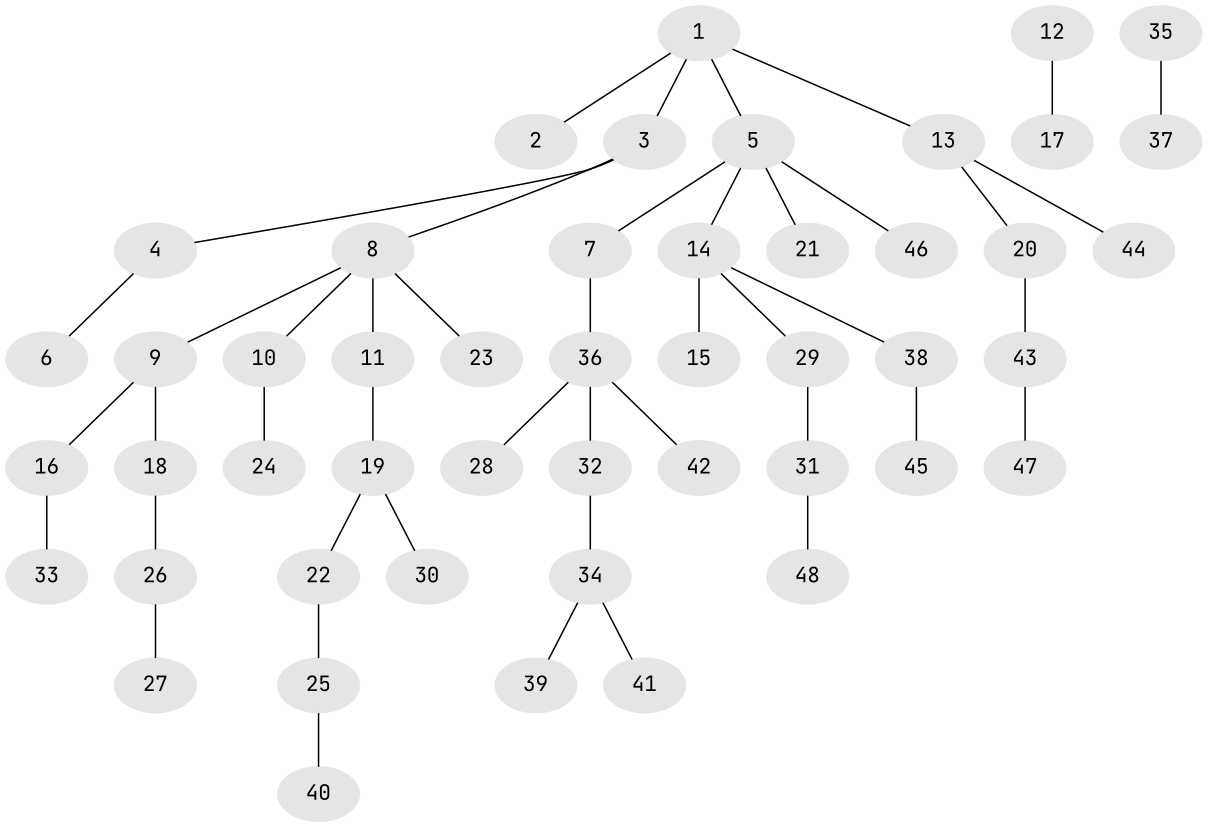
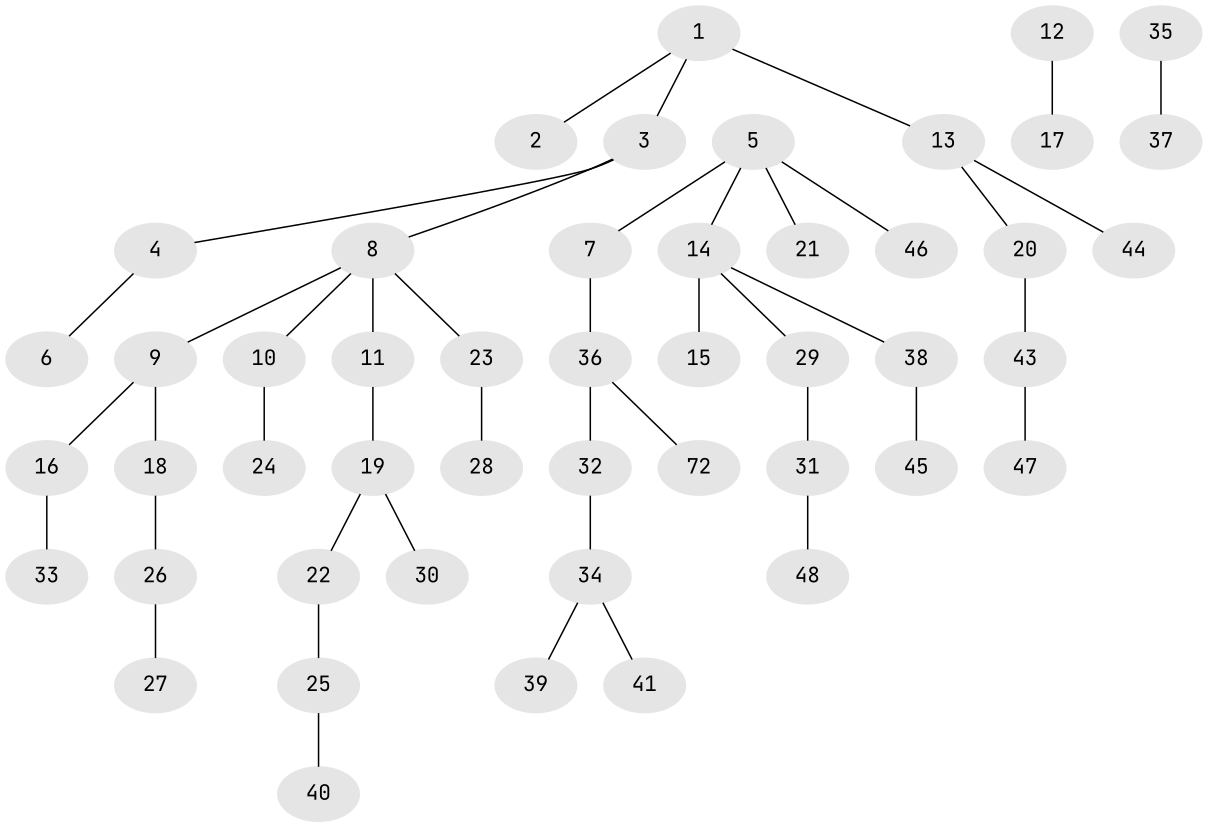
(726, 88) -> none
(536, 414) -> (482, 414)
(699, 468) -> (699, 468)
